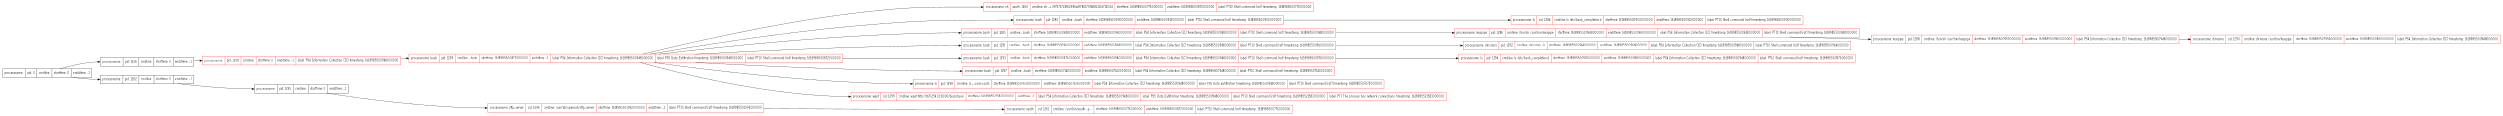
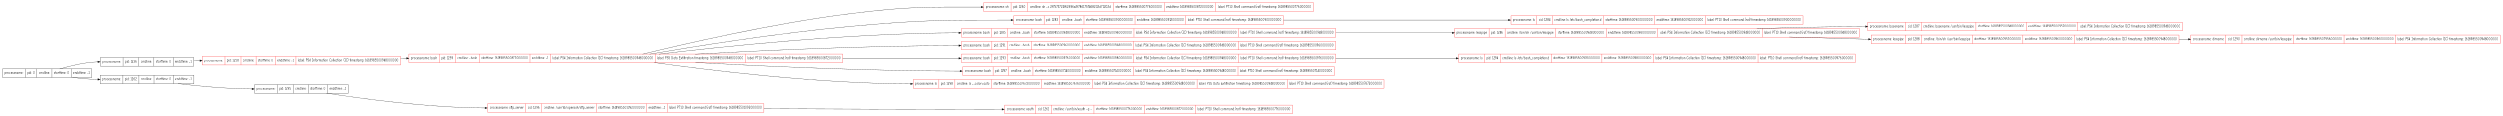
(1020, 7) -> (1019, 7)
none -> (2025, 27)
(1657, 46) -> none
(1149, 97) -> none
